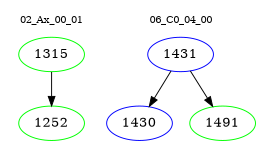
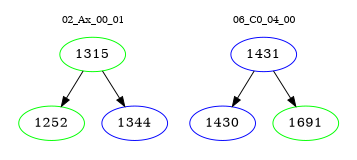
none -> (135, 123)
(223, 123) -> (306, 123)
